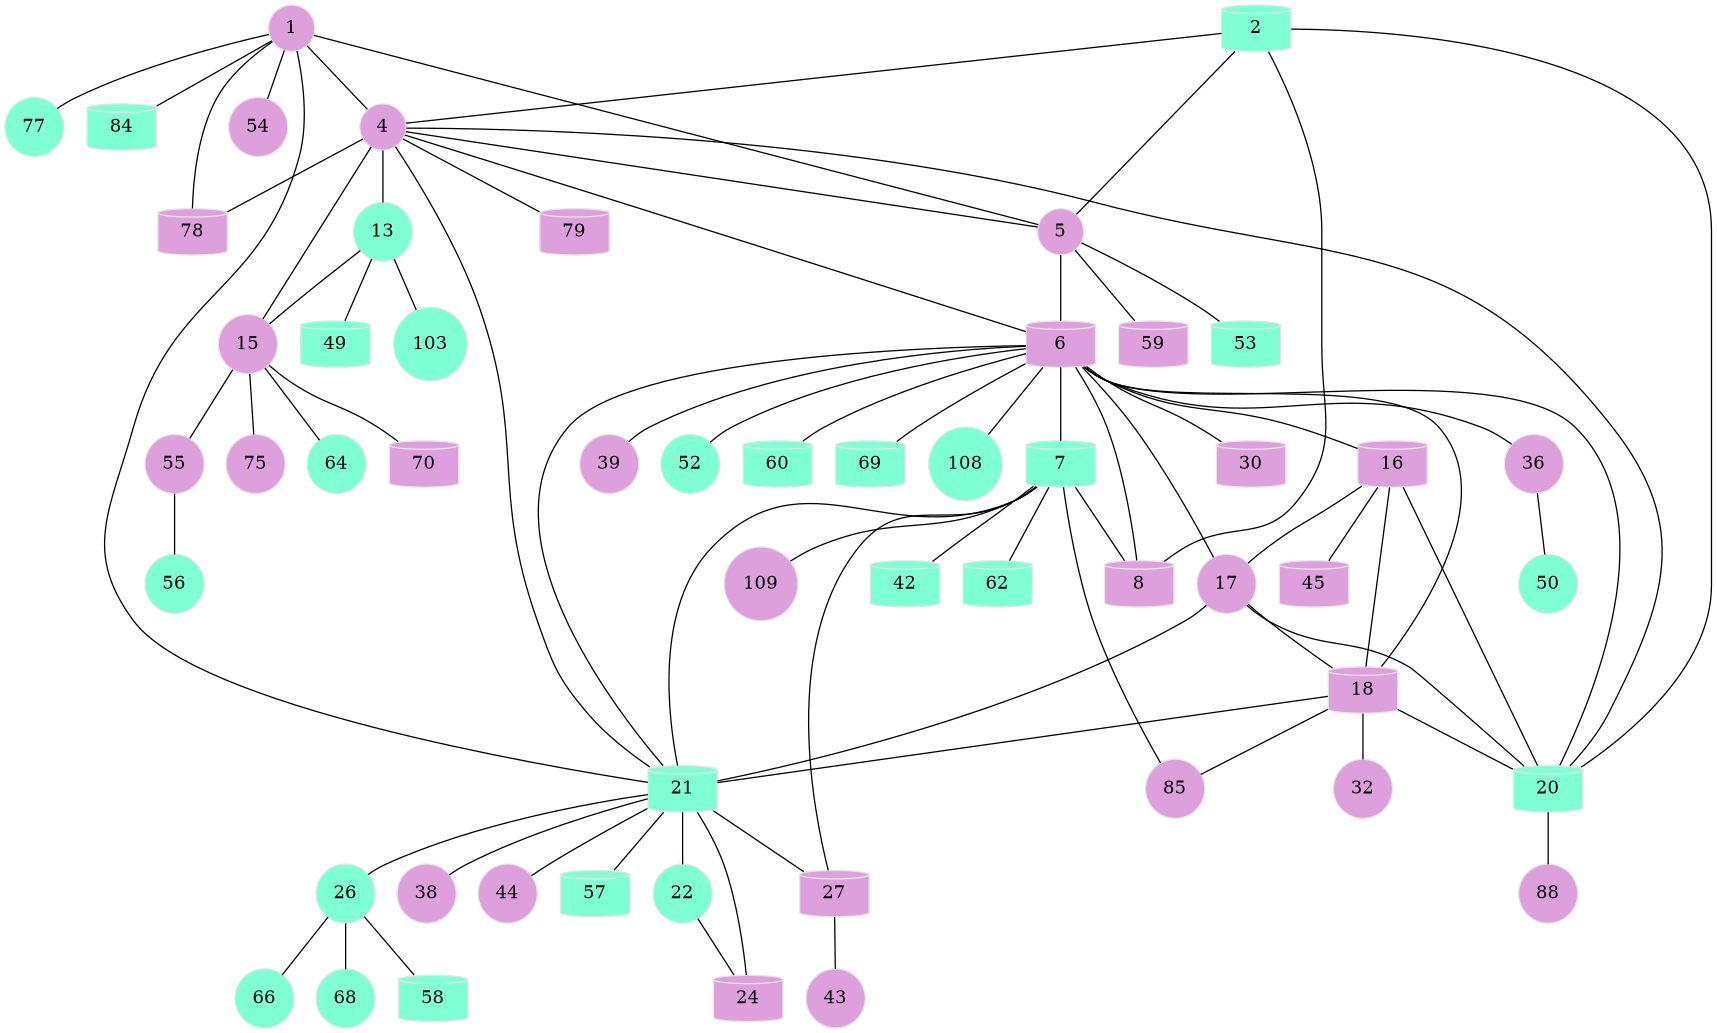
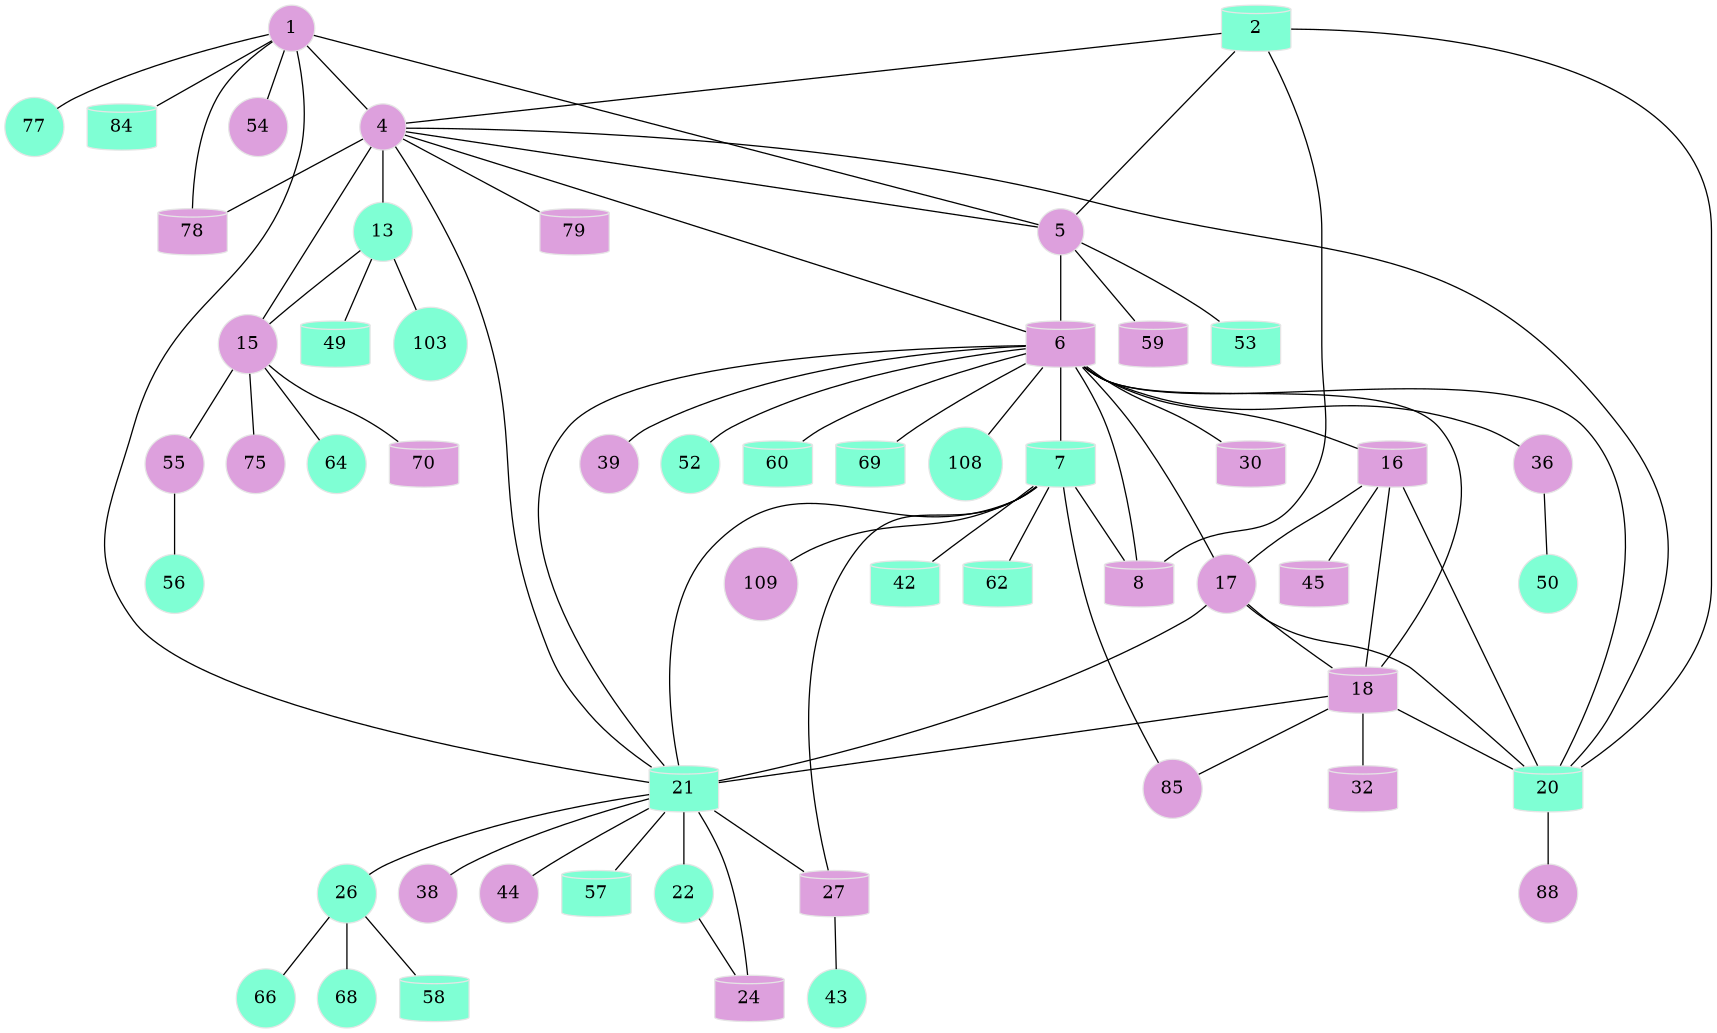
(1363, 789) -> (1363, 789)
(836, 998) -> (837, 998)
